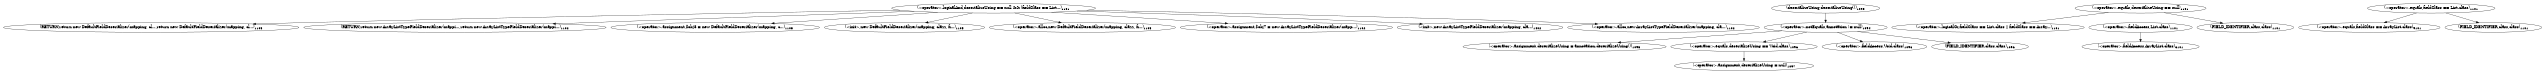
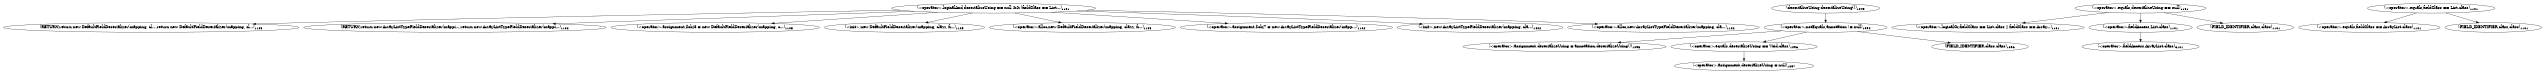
(1861, 8) -> (1861, 8)
none -> (2141, 17)
(2417, 27) -> (2417, 27)
(1874, 47) -> none
